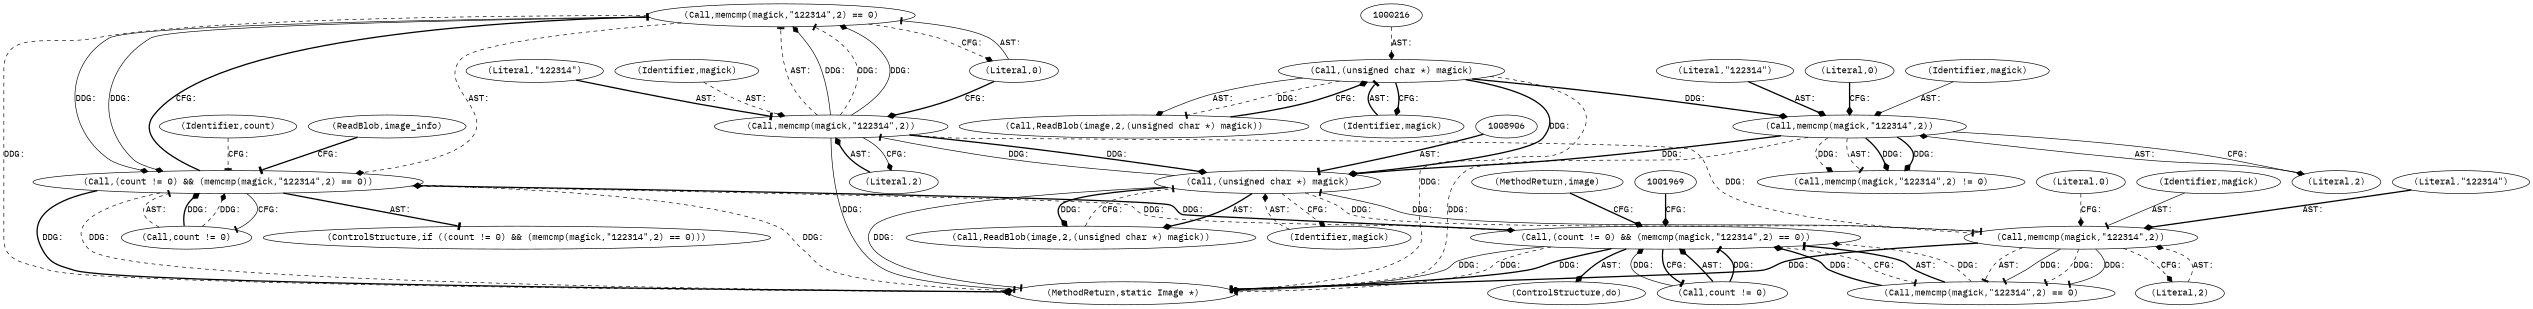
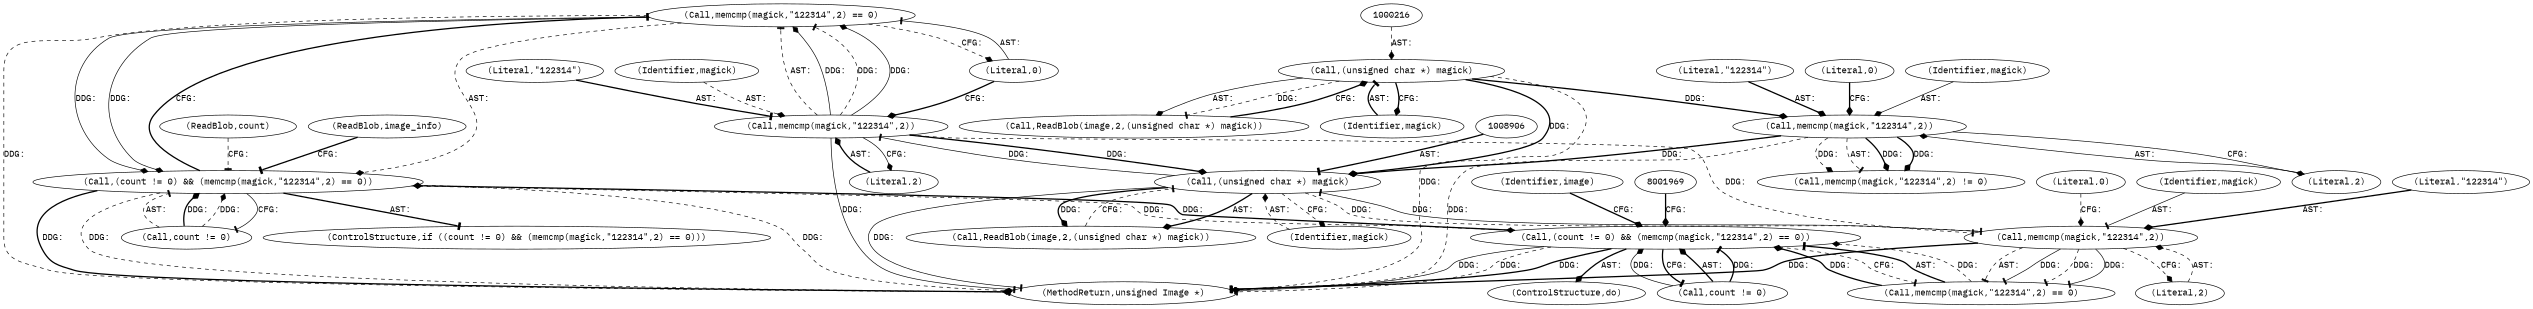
(228, 126) -> (228, 126)
(1547, 182) -> (1547, 182)
(1666, 182) -> (1666, 182)
(1123, 293) -> (1123, 293)
